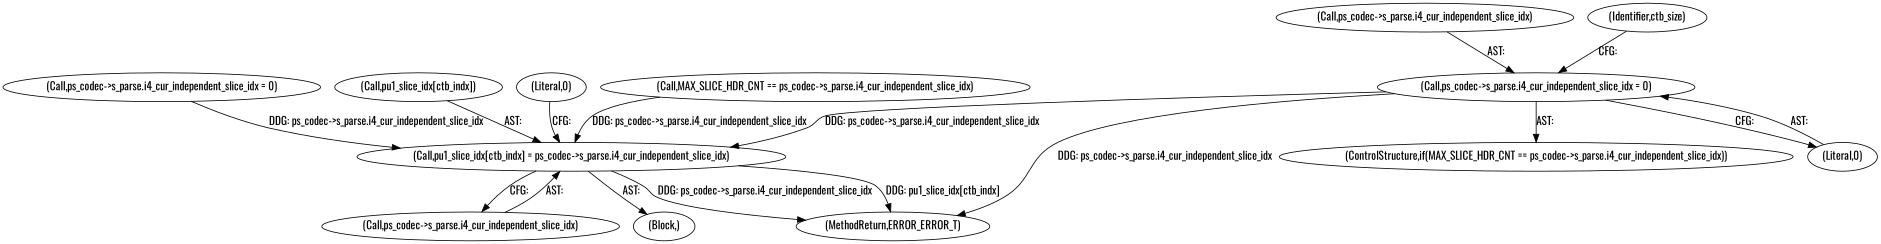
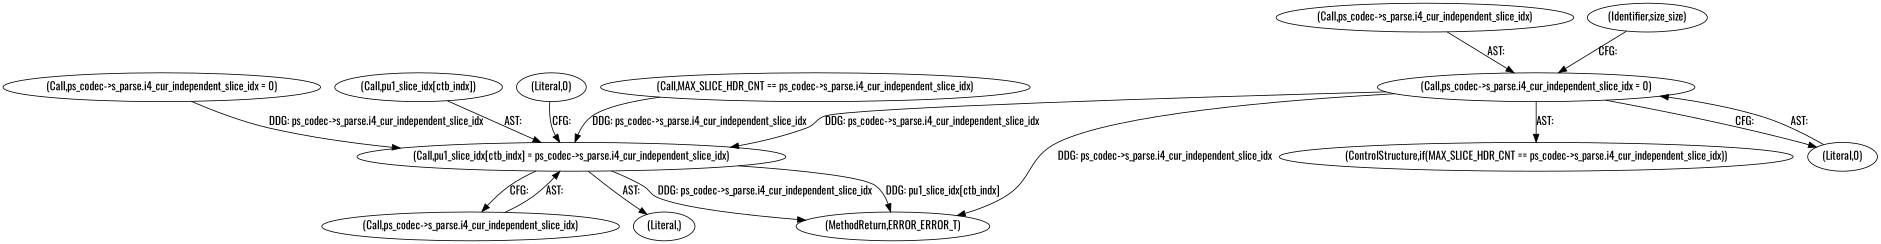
(1647, 18) -> (1647, 18)
(664, 226) -> (664, 226)
